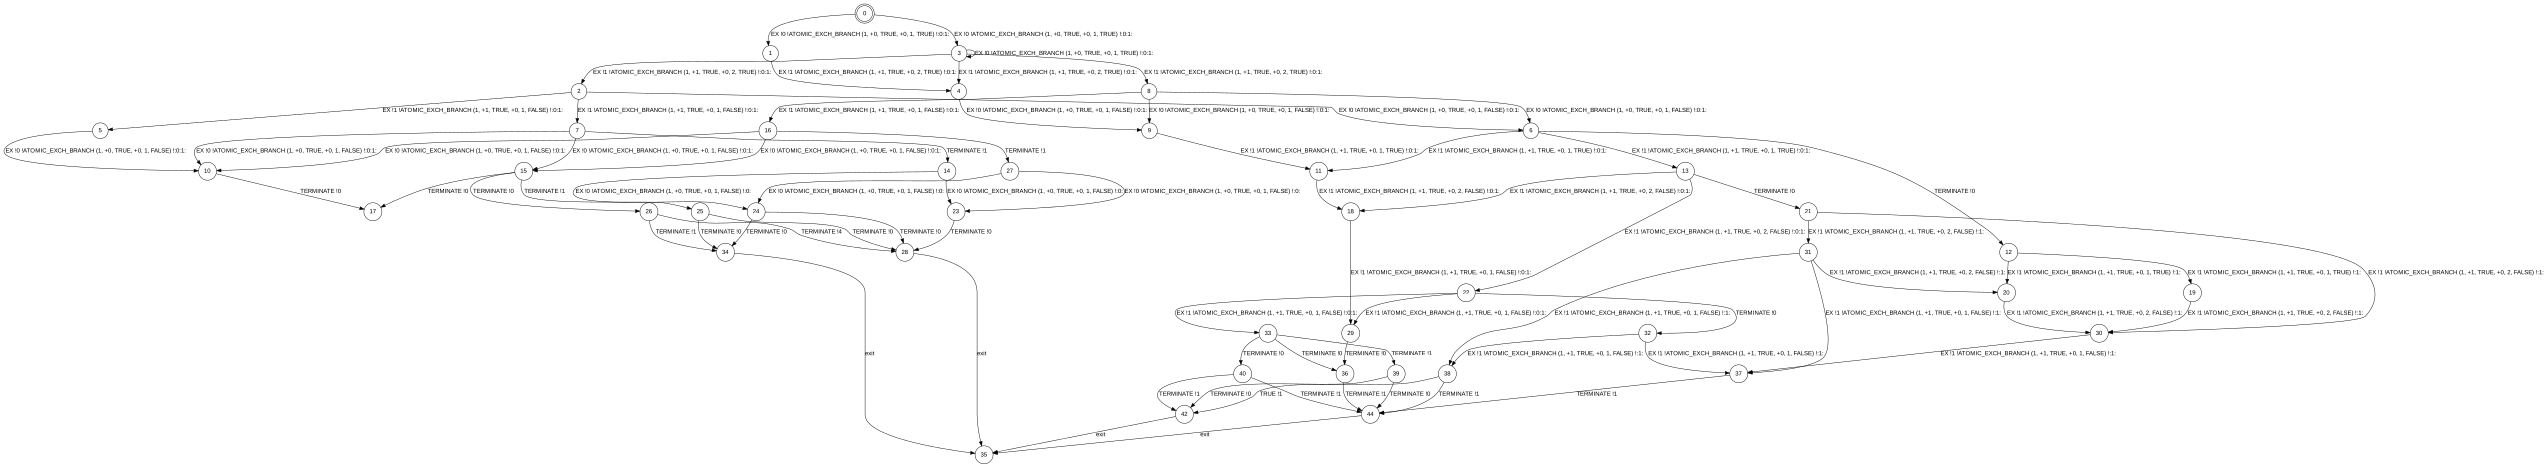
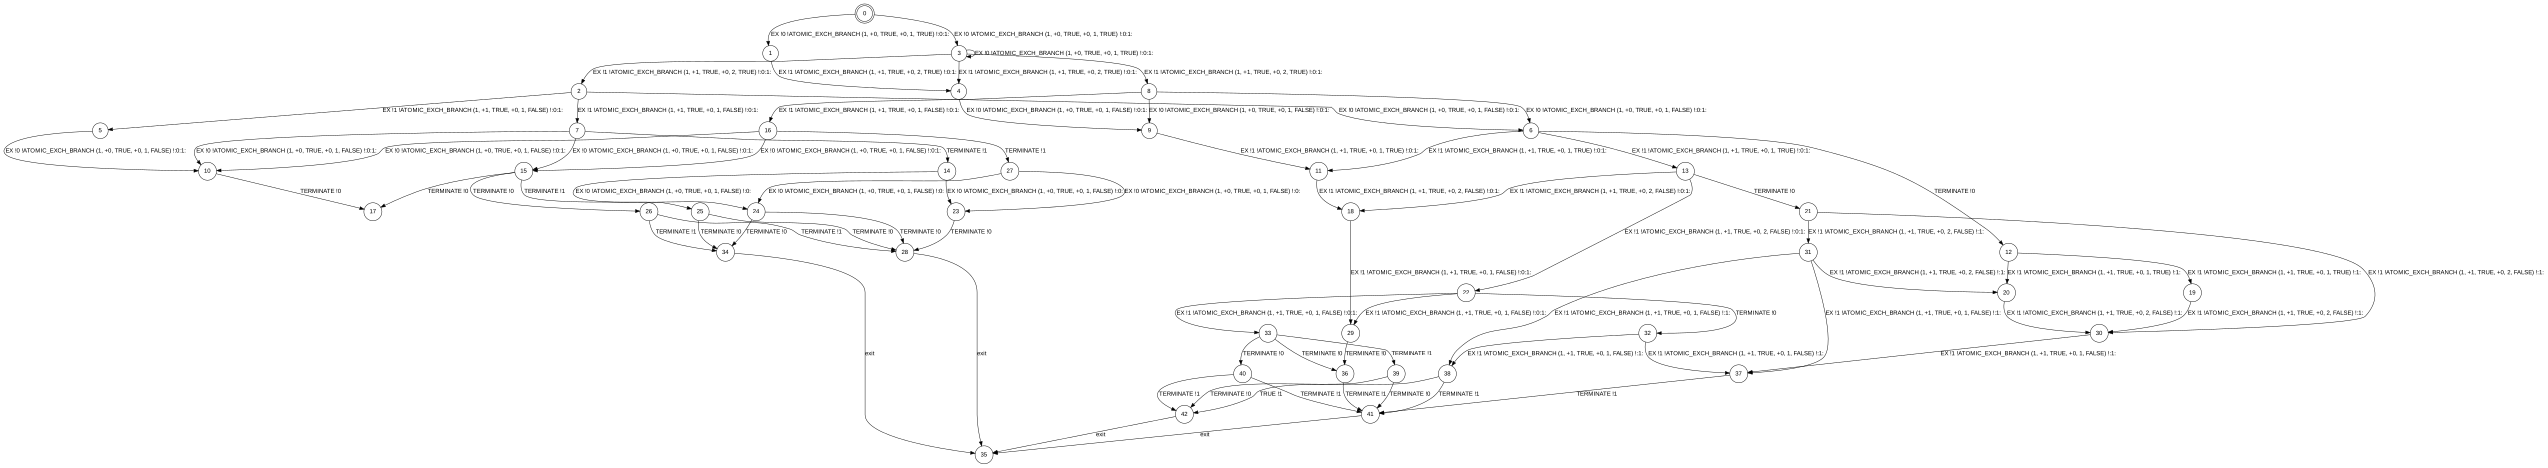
(822, 232) -> (822, 232)
(1370, 414) -> (1370, 414)
